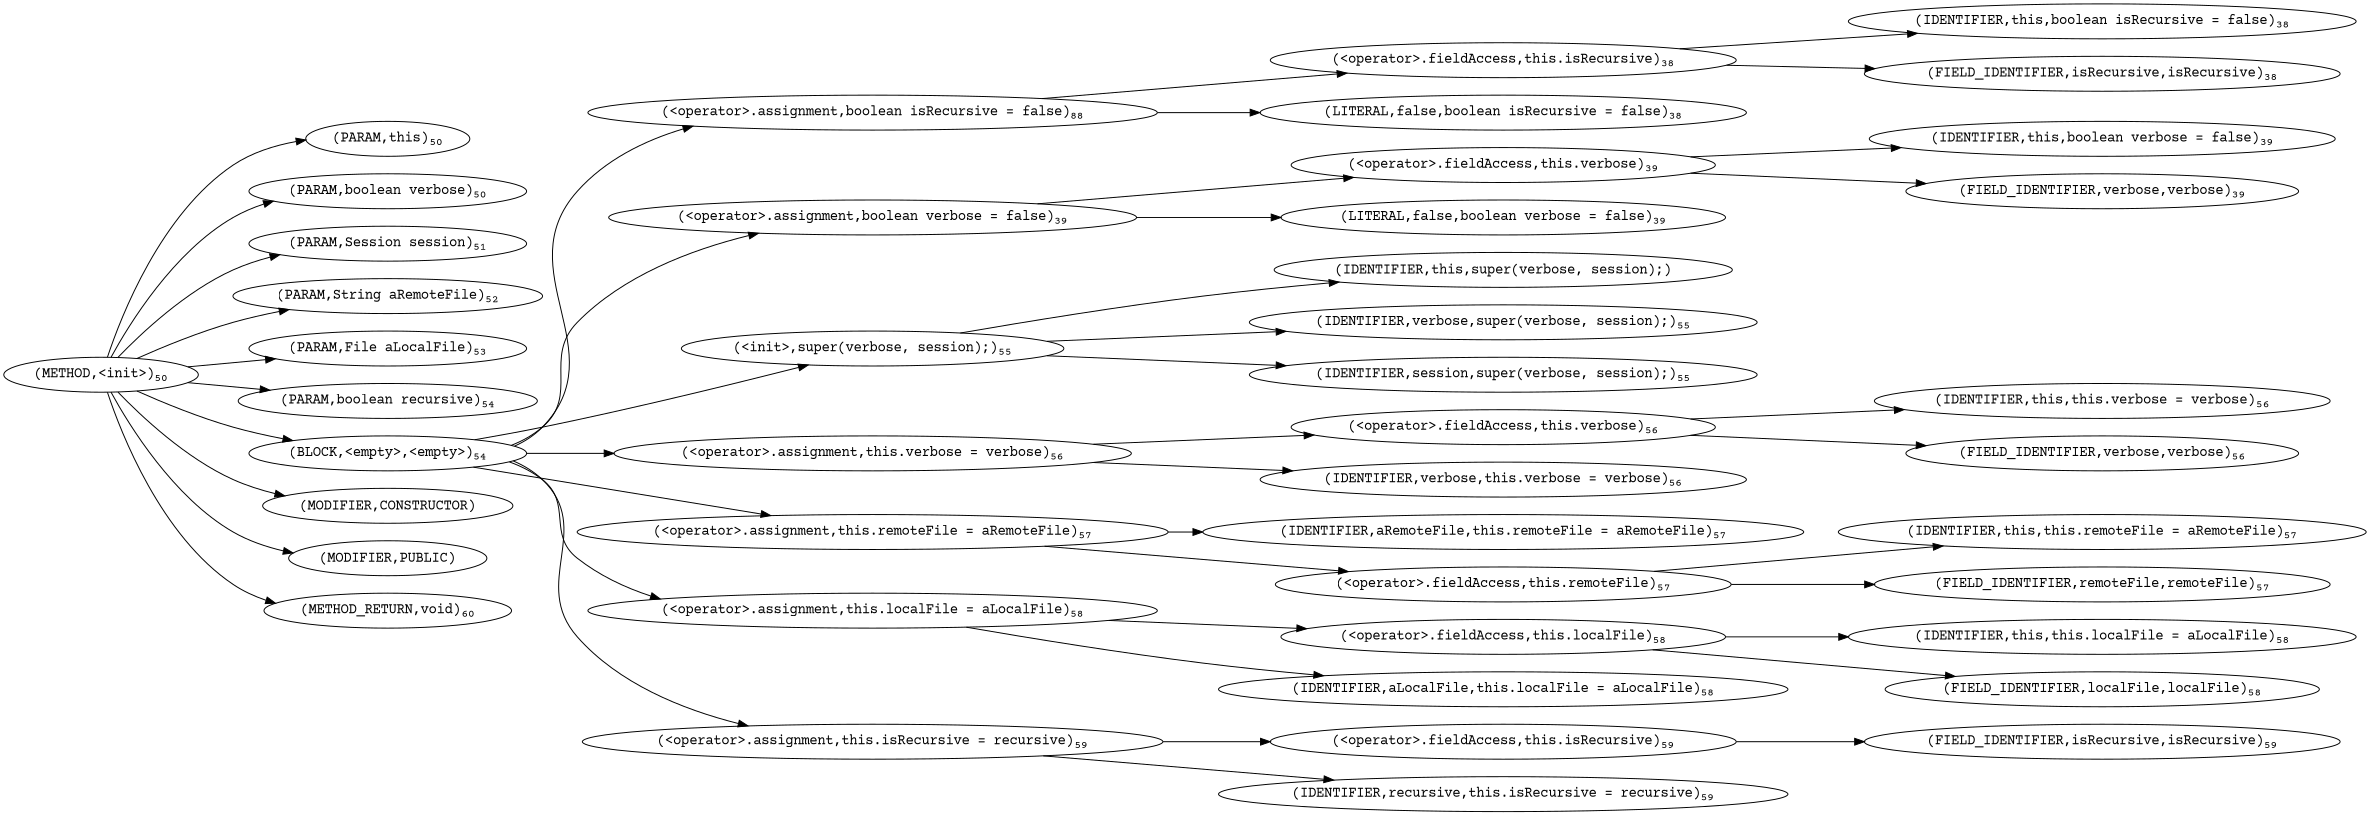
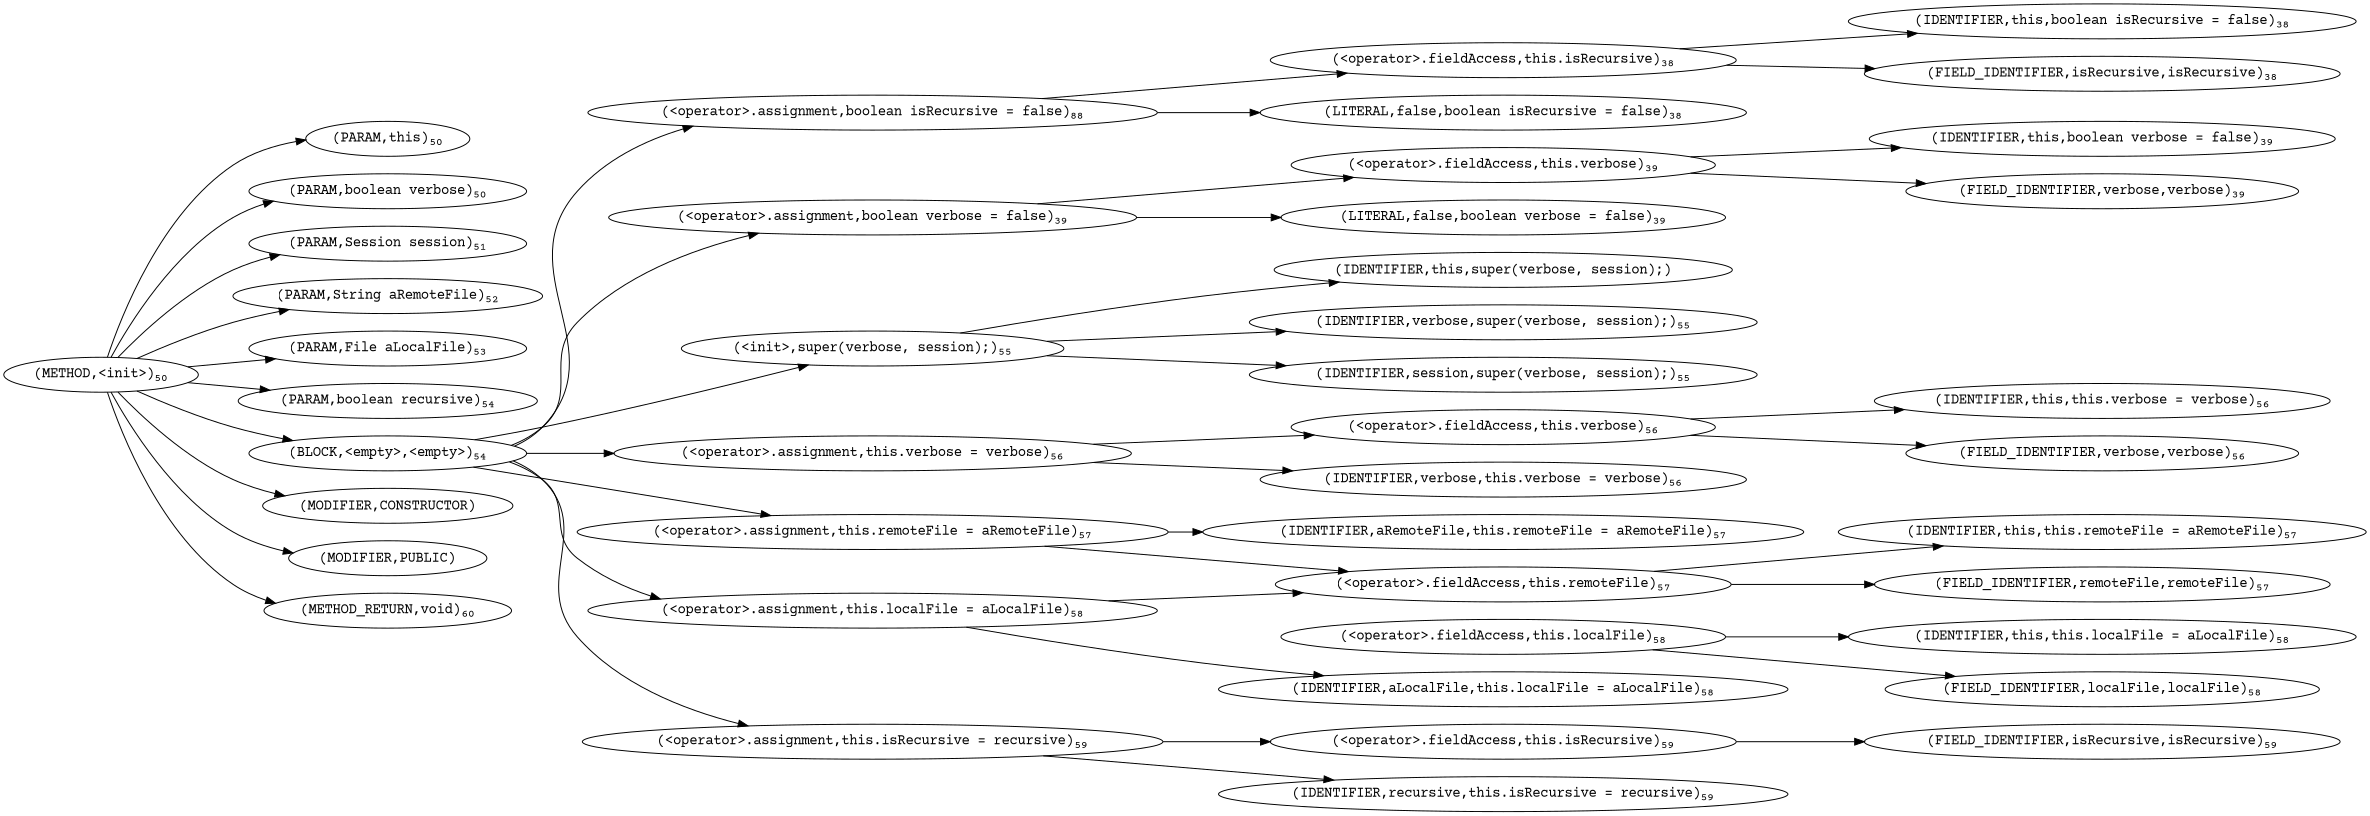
(1203, 624) -> (1201, 597)
